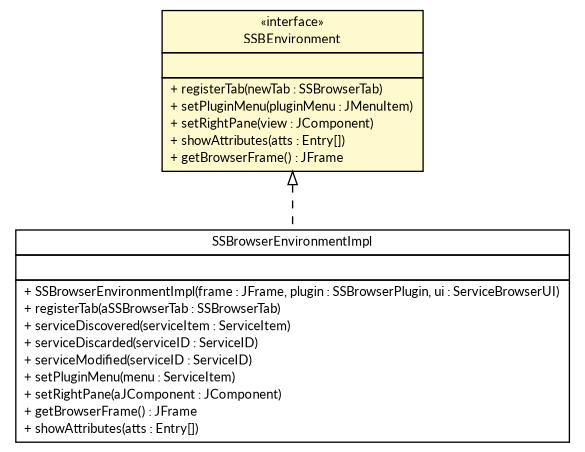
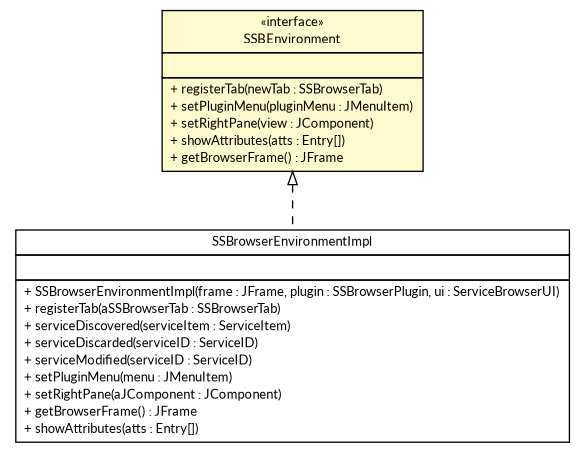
(130, 378) -> (129, 378)
